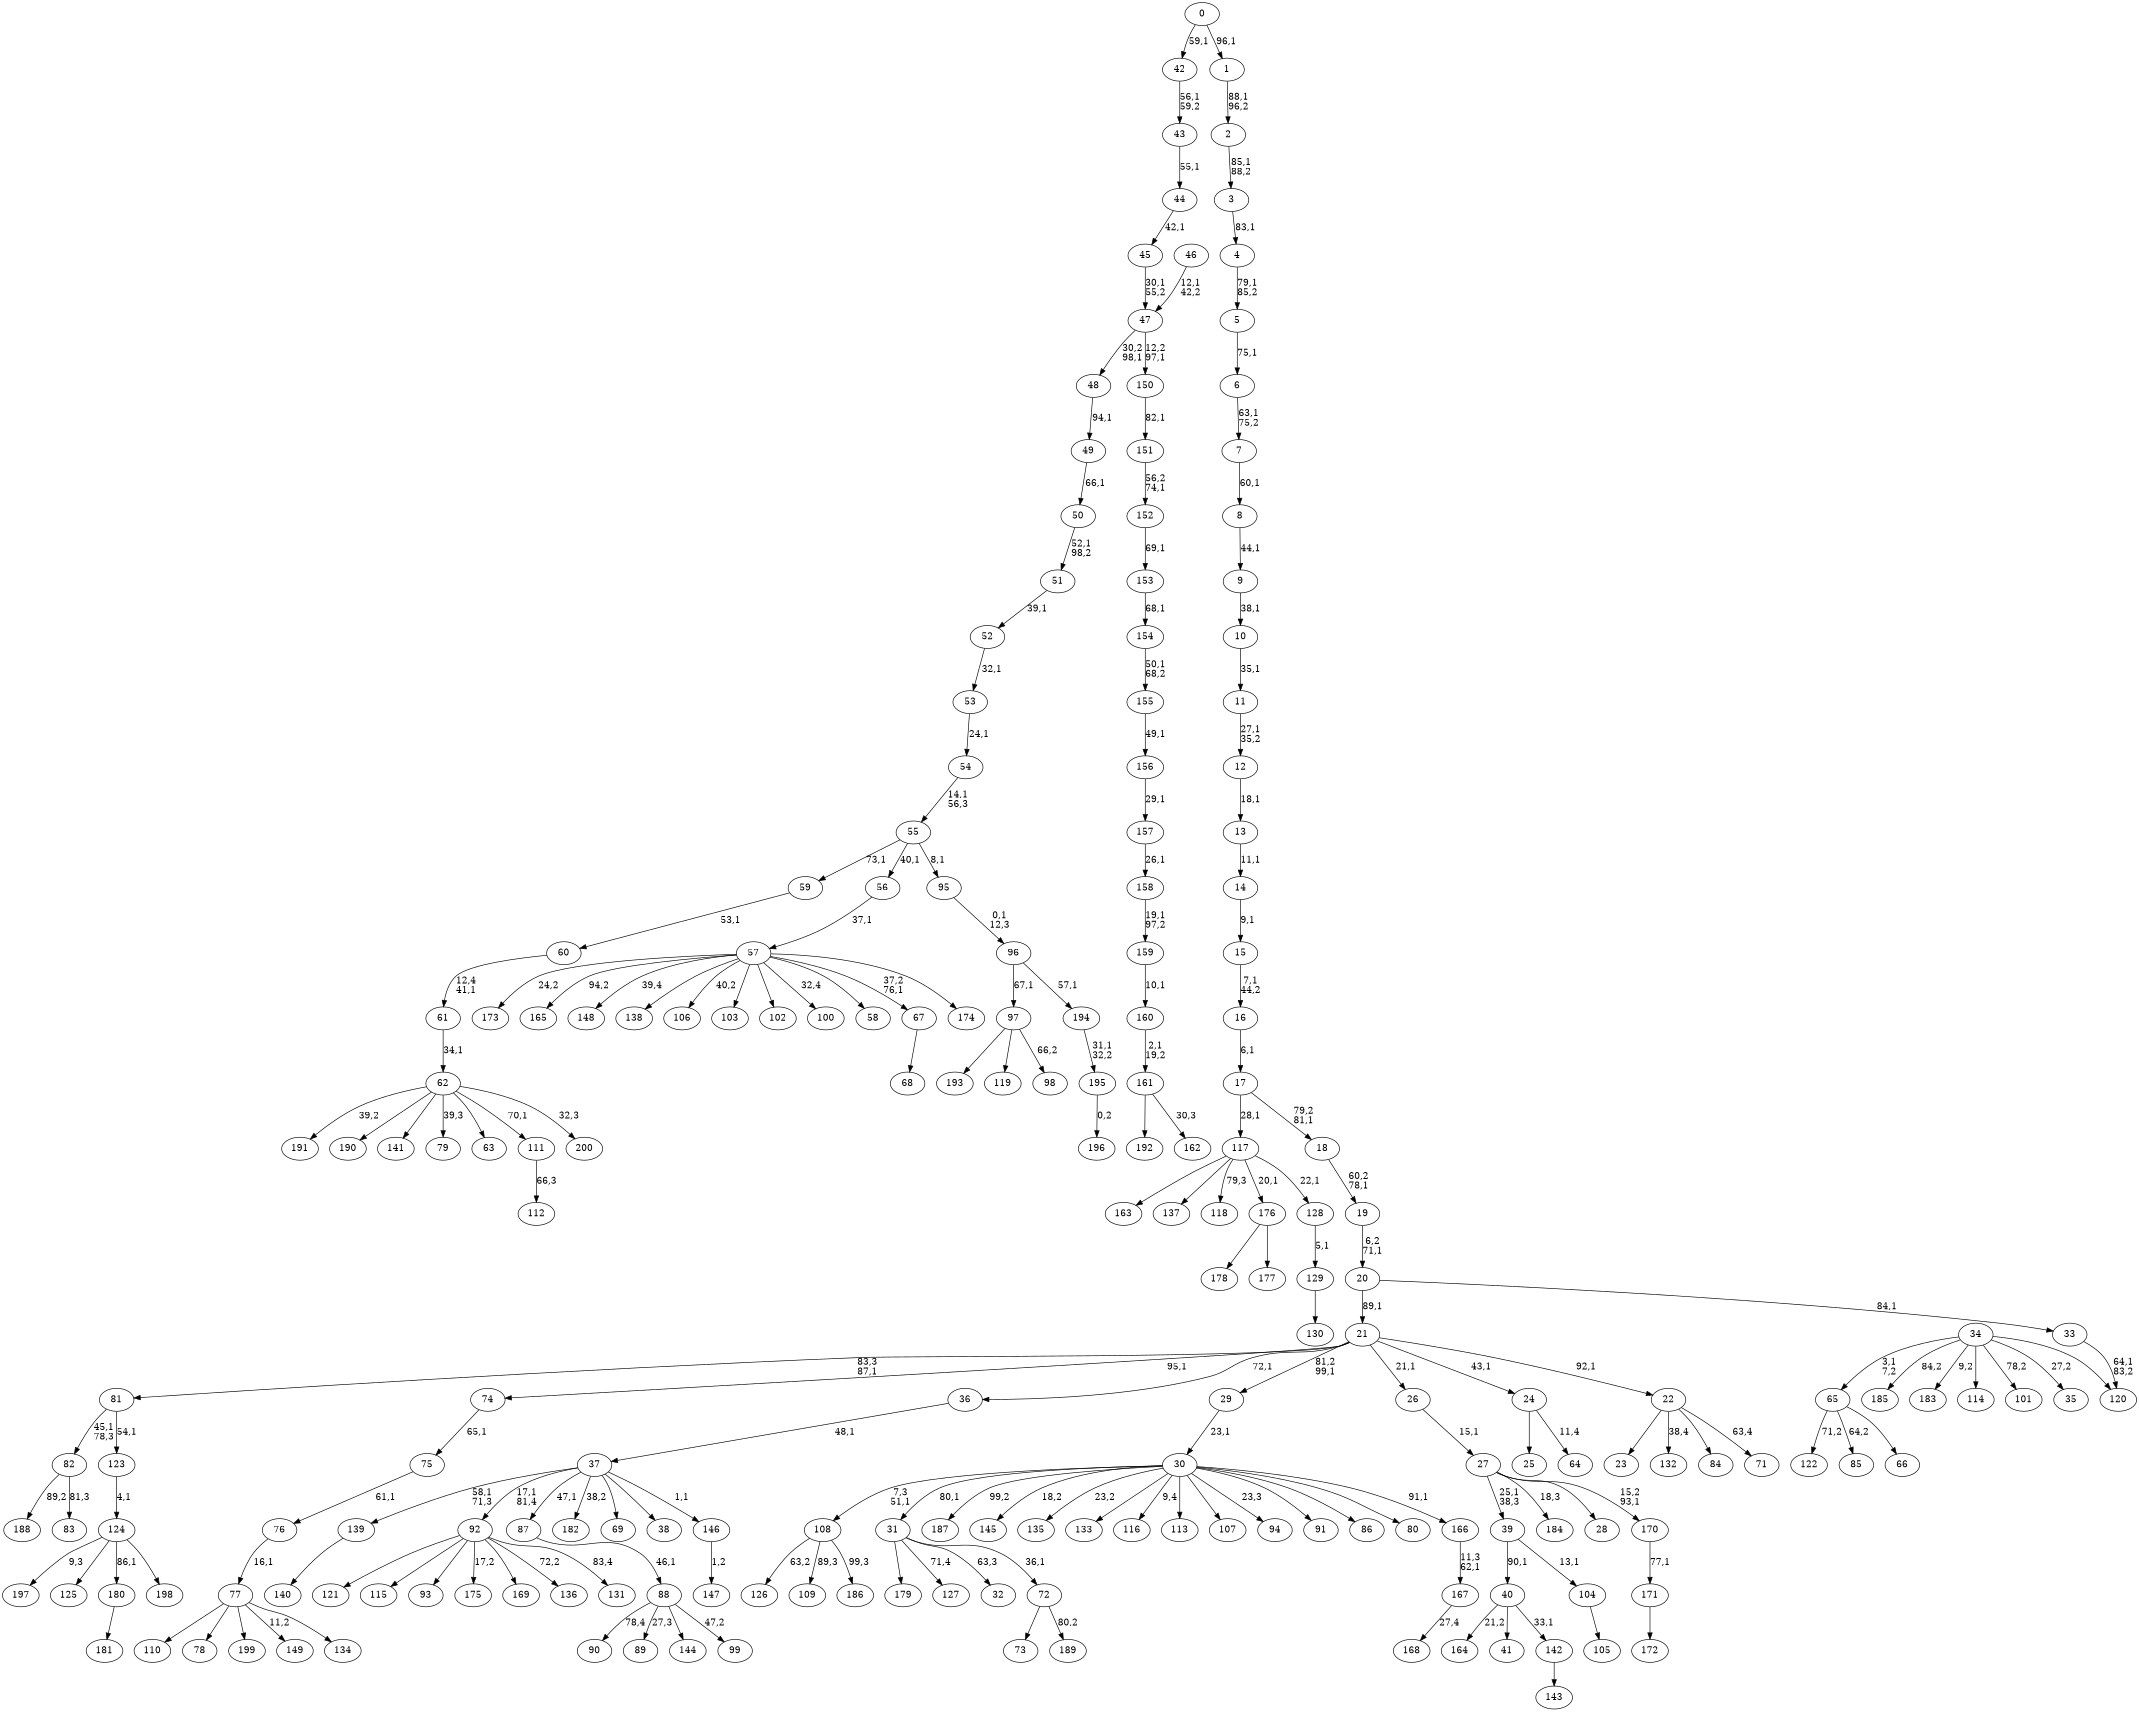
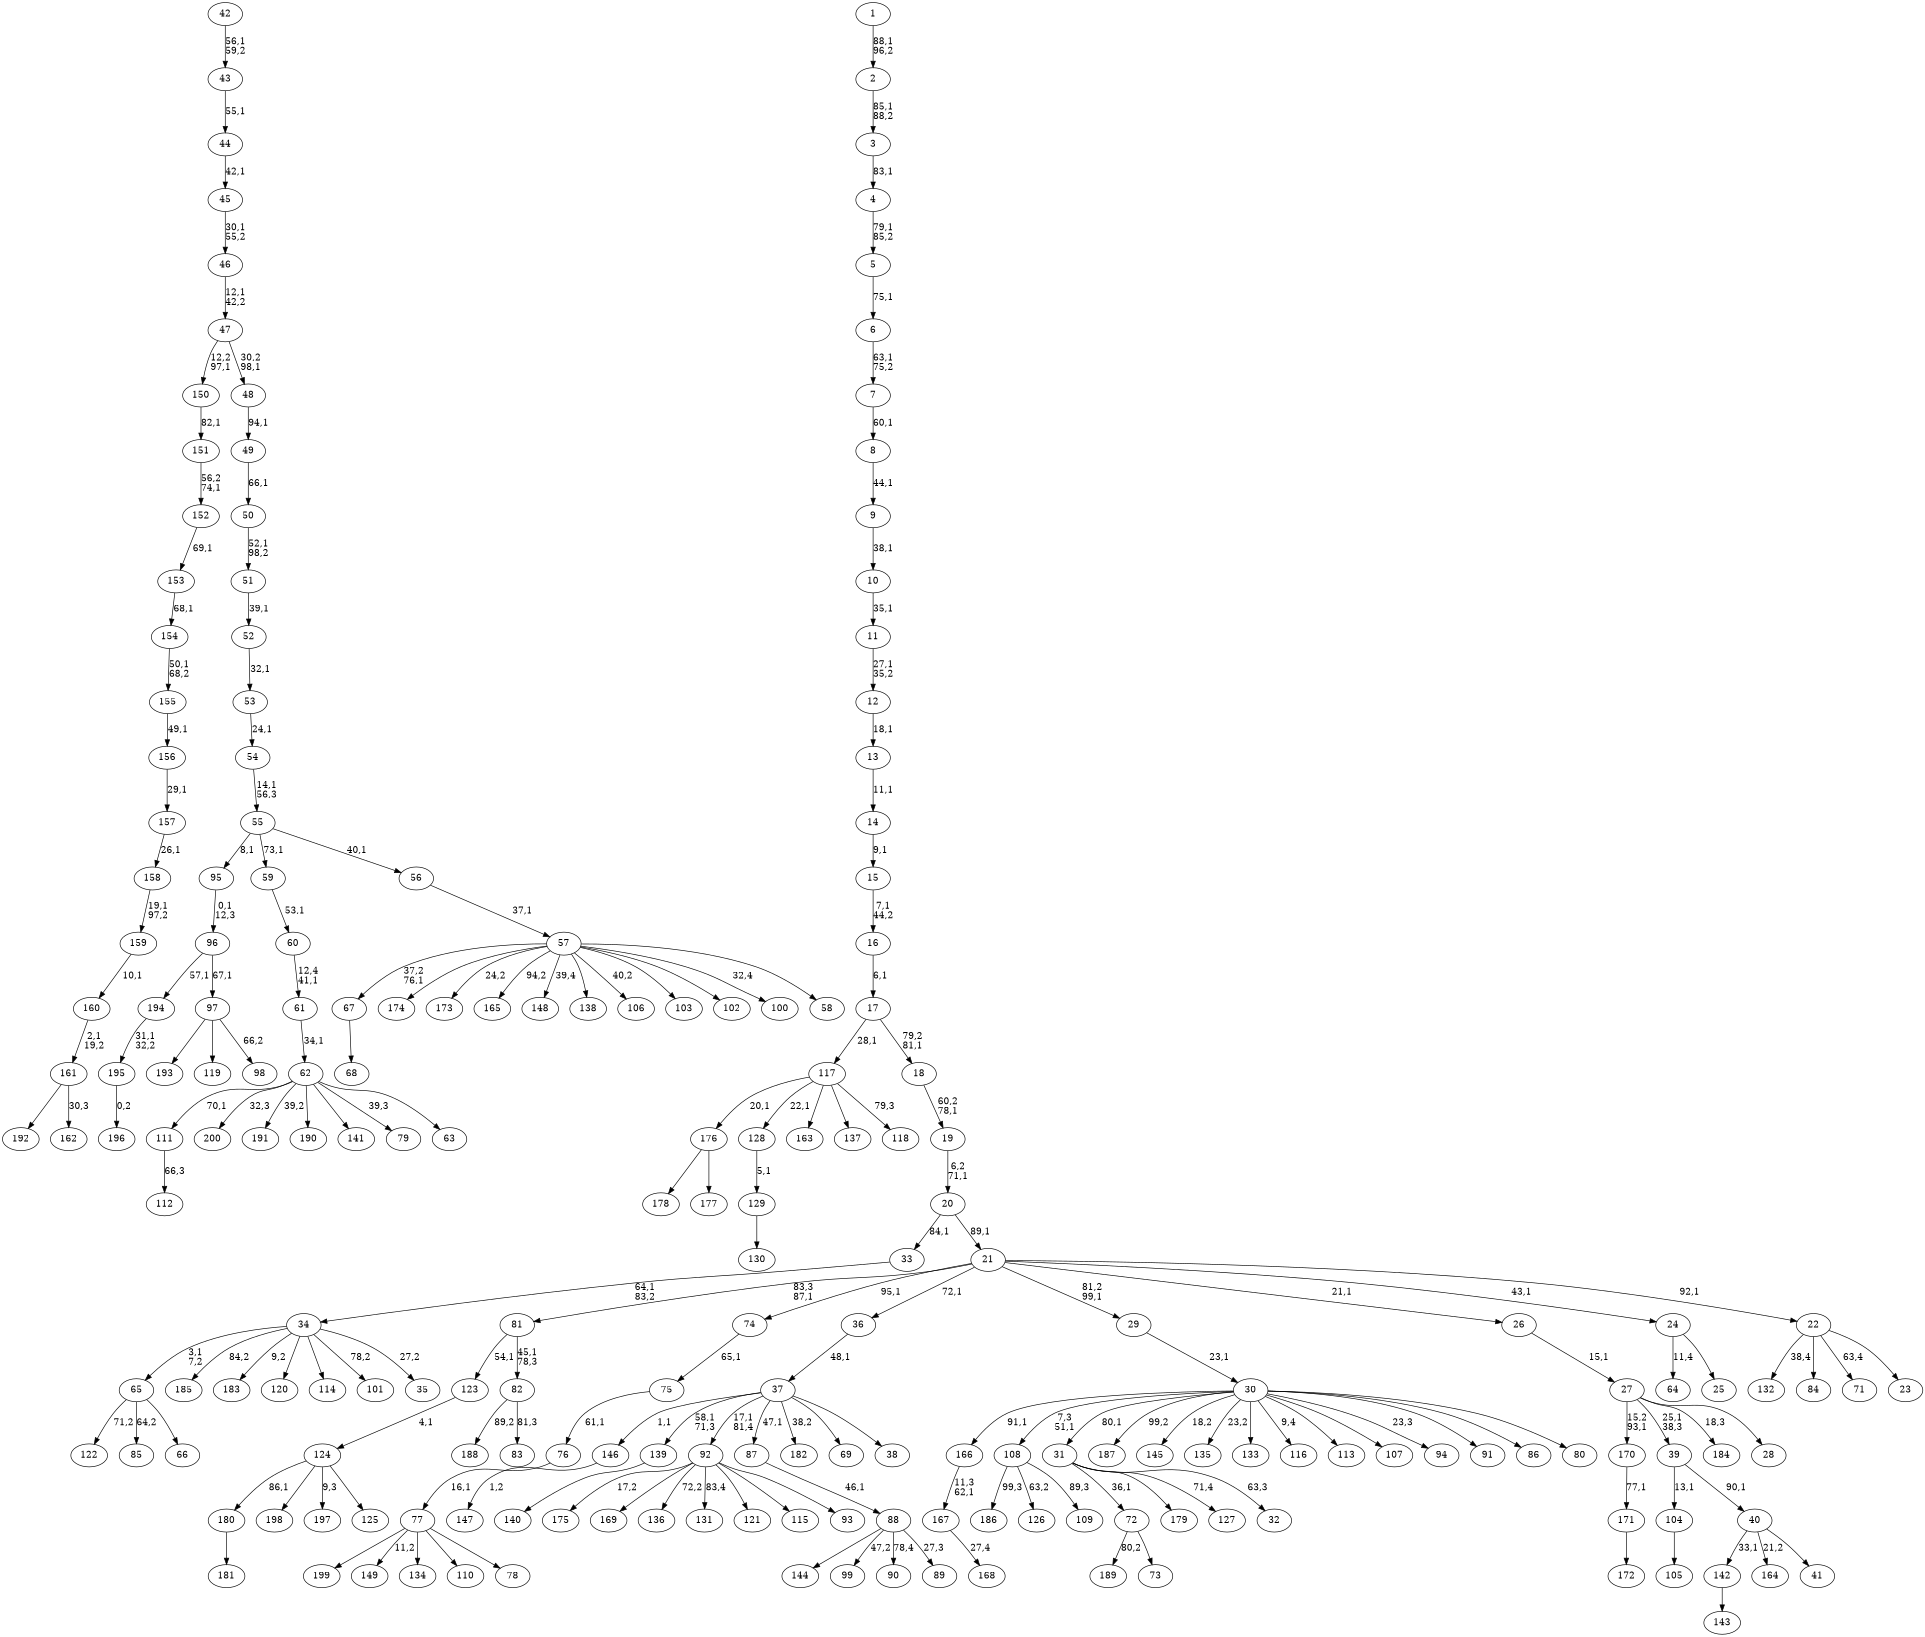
(1202, 14) -> none
(1145, 285) -> (225, 229)
(2104, 1358) -> (608, 1286)
